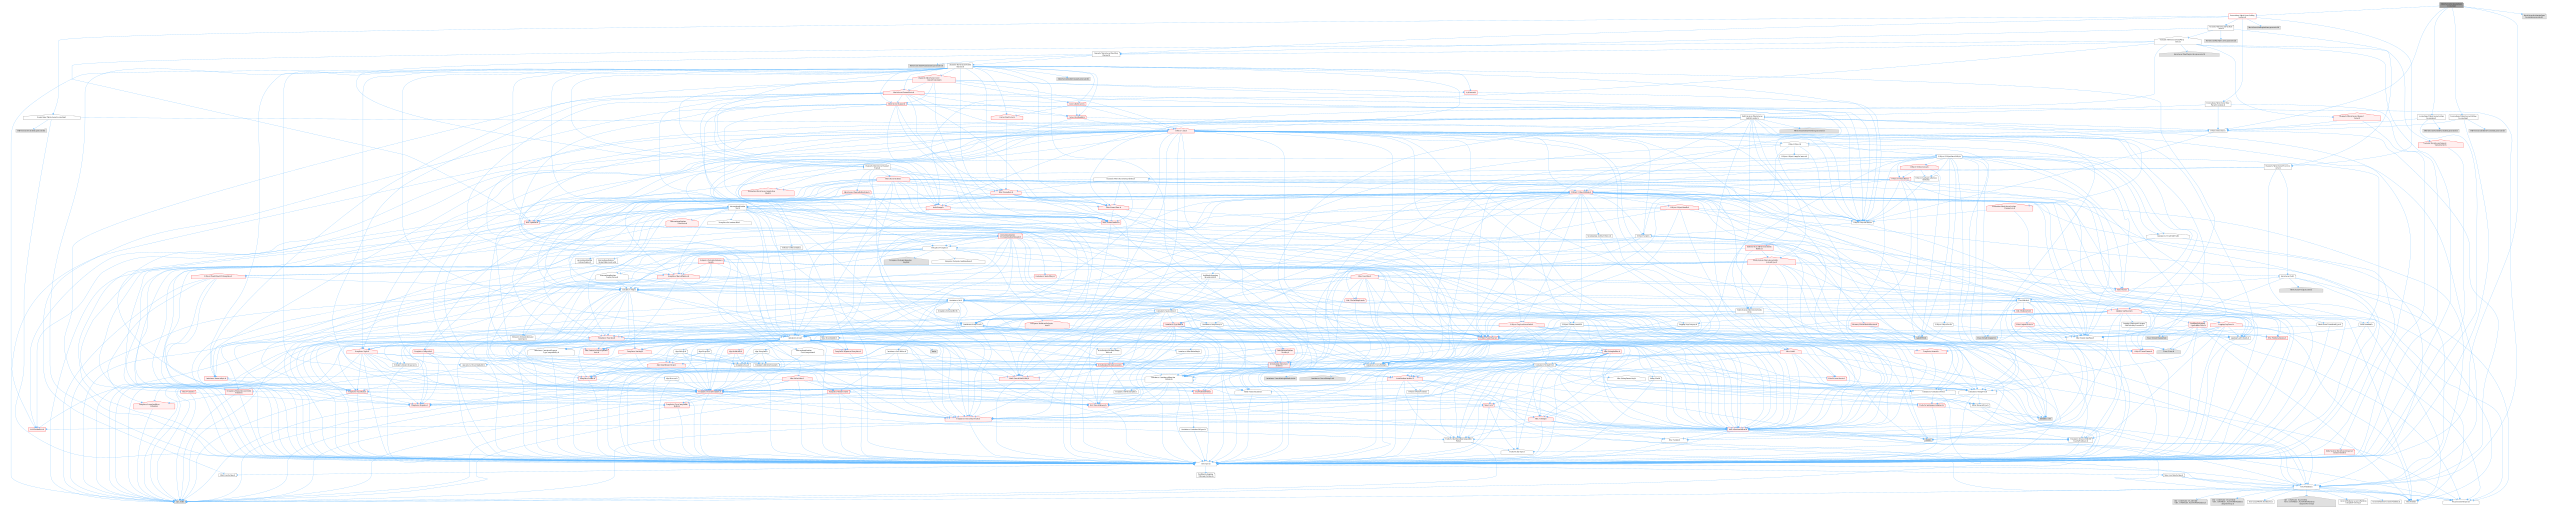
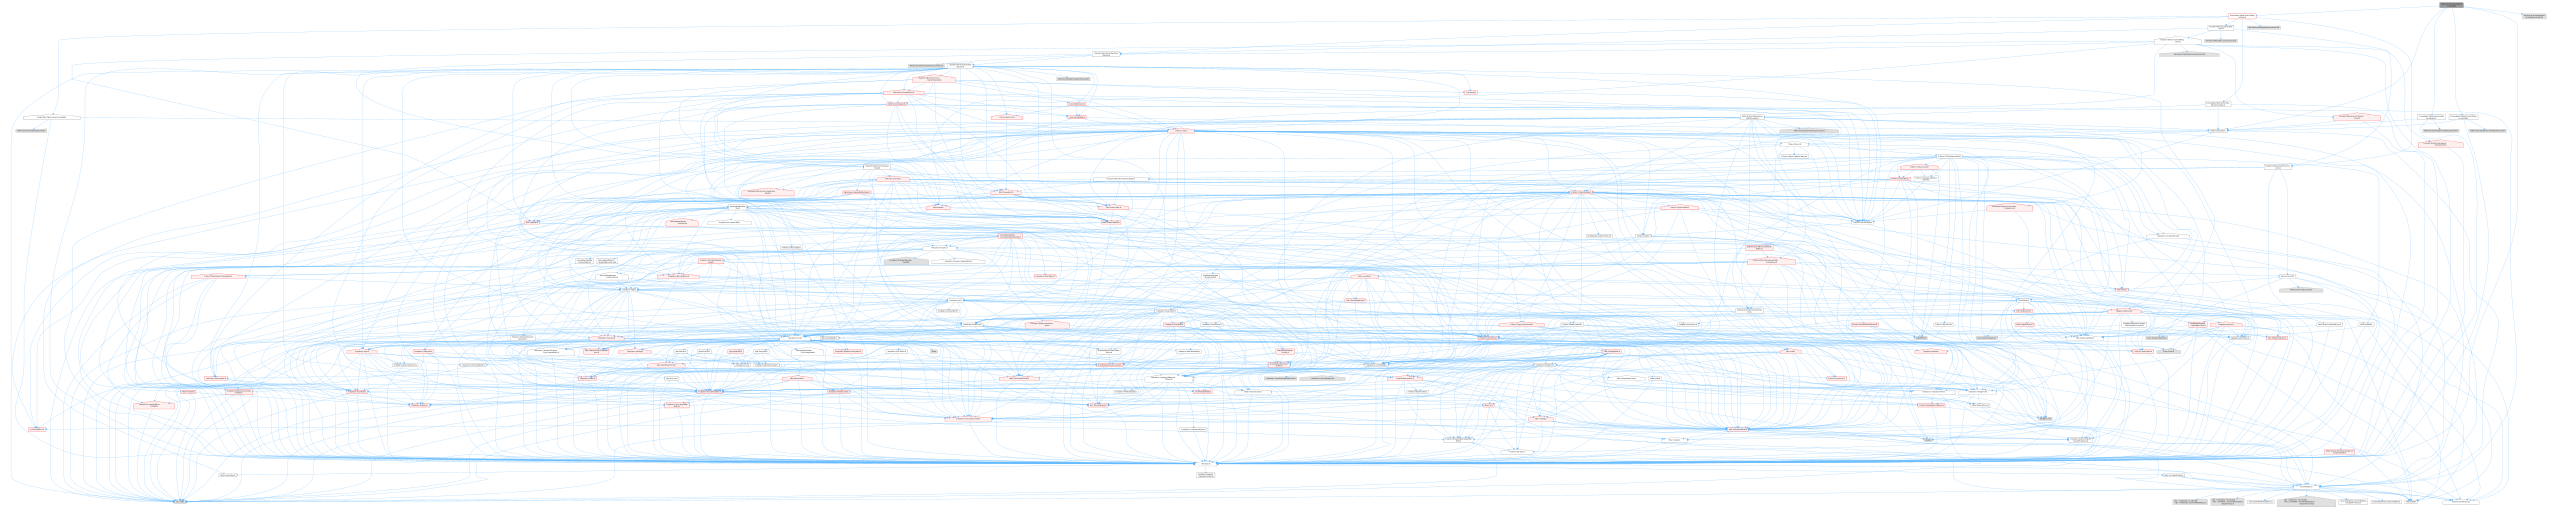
(1101, 345) -> (954, 342)
